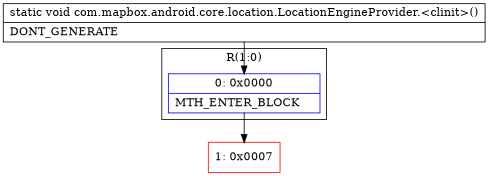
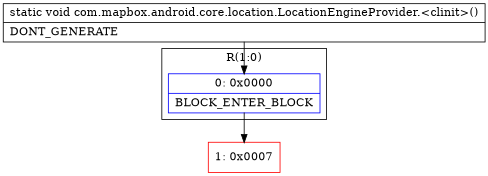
(238, 103) -> (244, 103)
